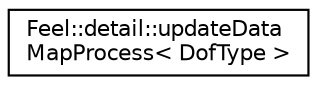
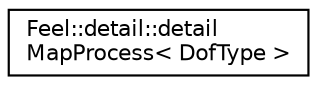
(159, 43) -> (159, 43)
